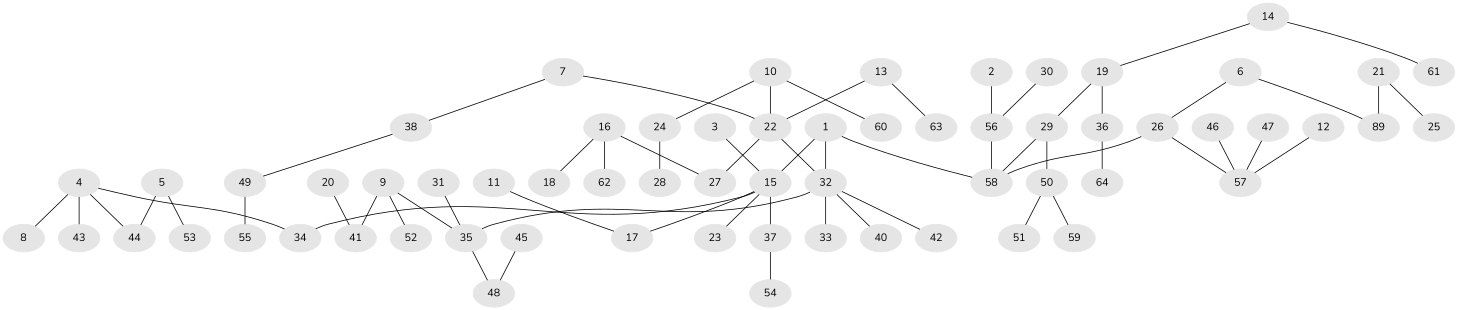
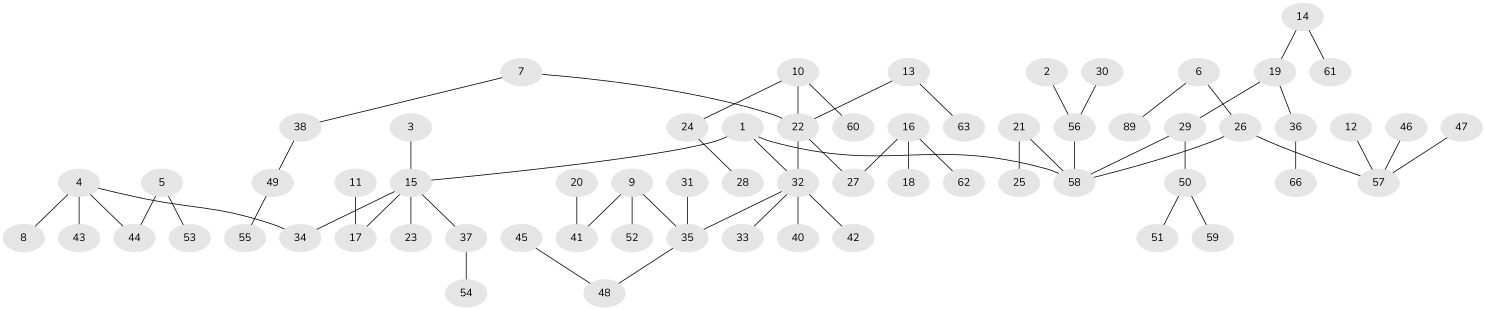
(1379, 100) -> (1047, 155)
(1102, 183) -> (1296, 183)
